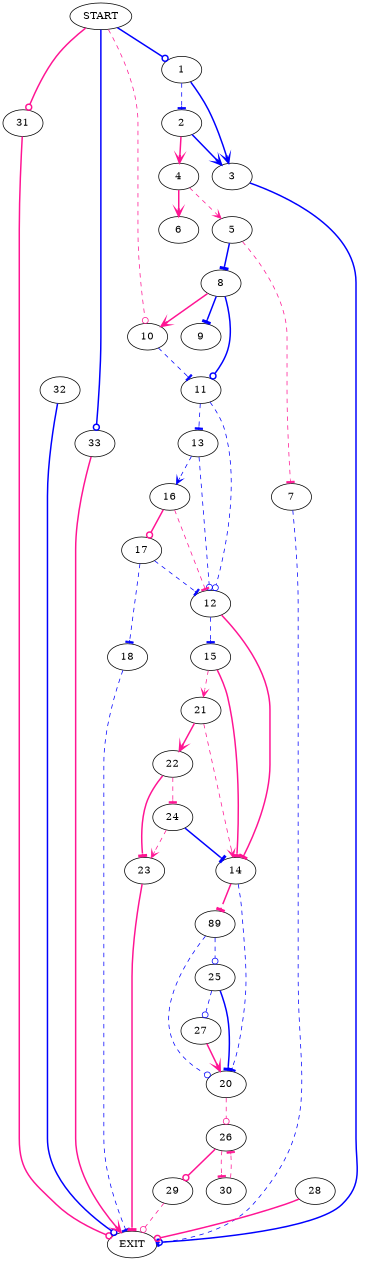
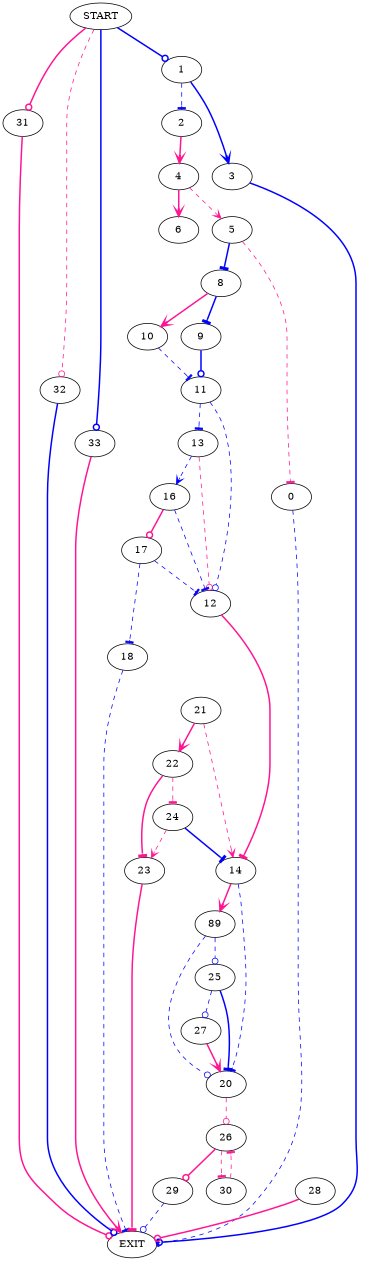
(204, 147) -> none
(138, 171) -> (67, 198)
(230, 337) -> (201, 361)
(291, 497) -> (291, 497)
(204, 521) -> (204, 521)
(190, 548) -> (190, 548)
(211, 657) -> none
(227, 894) -> (227, 894)
(155, 1215) -> (155, 1215)
